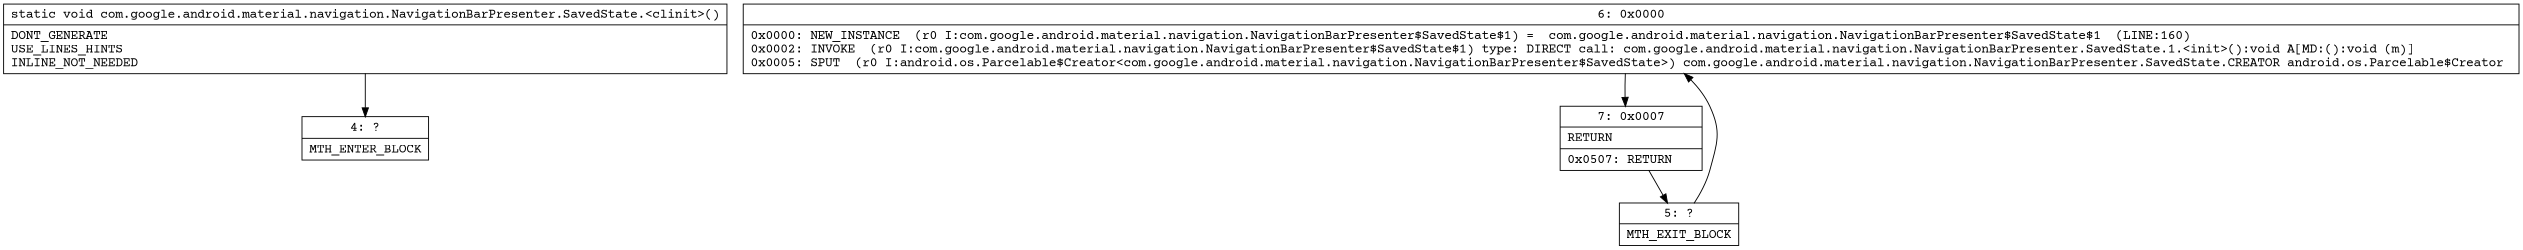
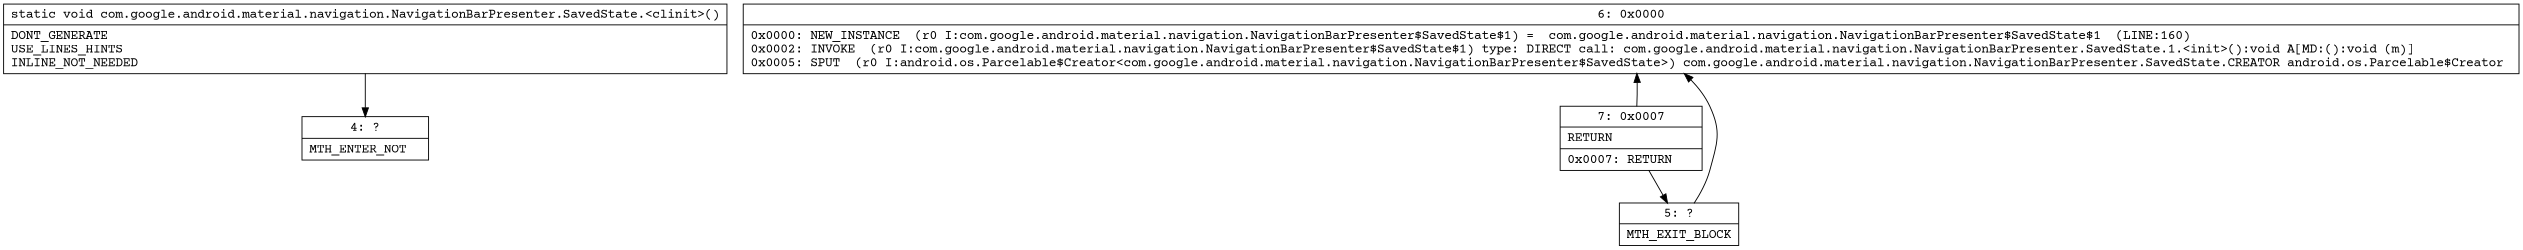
(1625, 85) -> (1637, 95)
(365, 149) -> (358, 149)
(1631, 159) -> (1631, 159)
